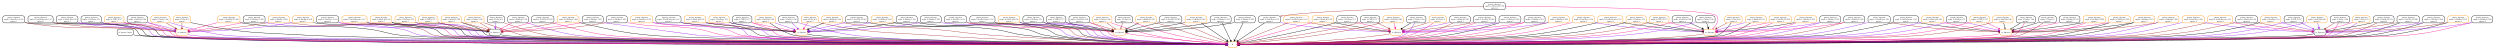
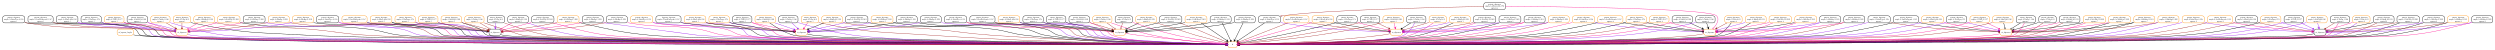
none -> (204, 19)
(1460, 19) -> (1460, 19)
(125, 32) -> (125, 32)
(1347, 42) -> (1347, 42)
none -> (1652, 43)
